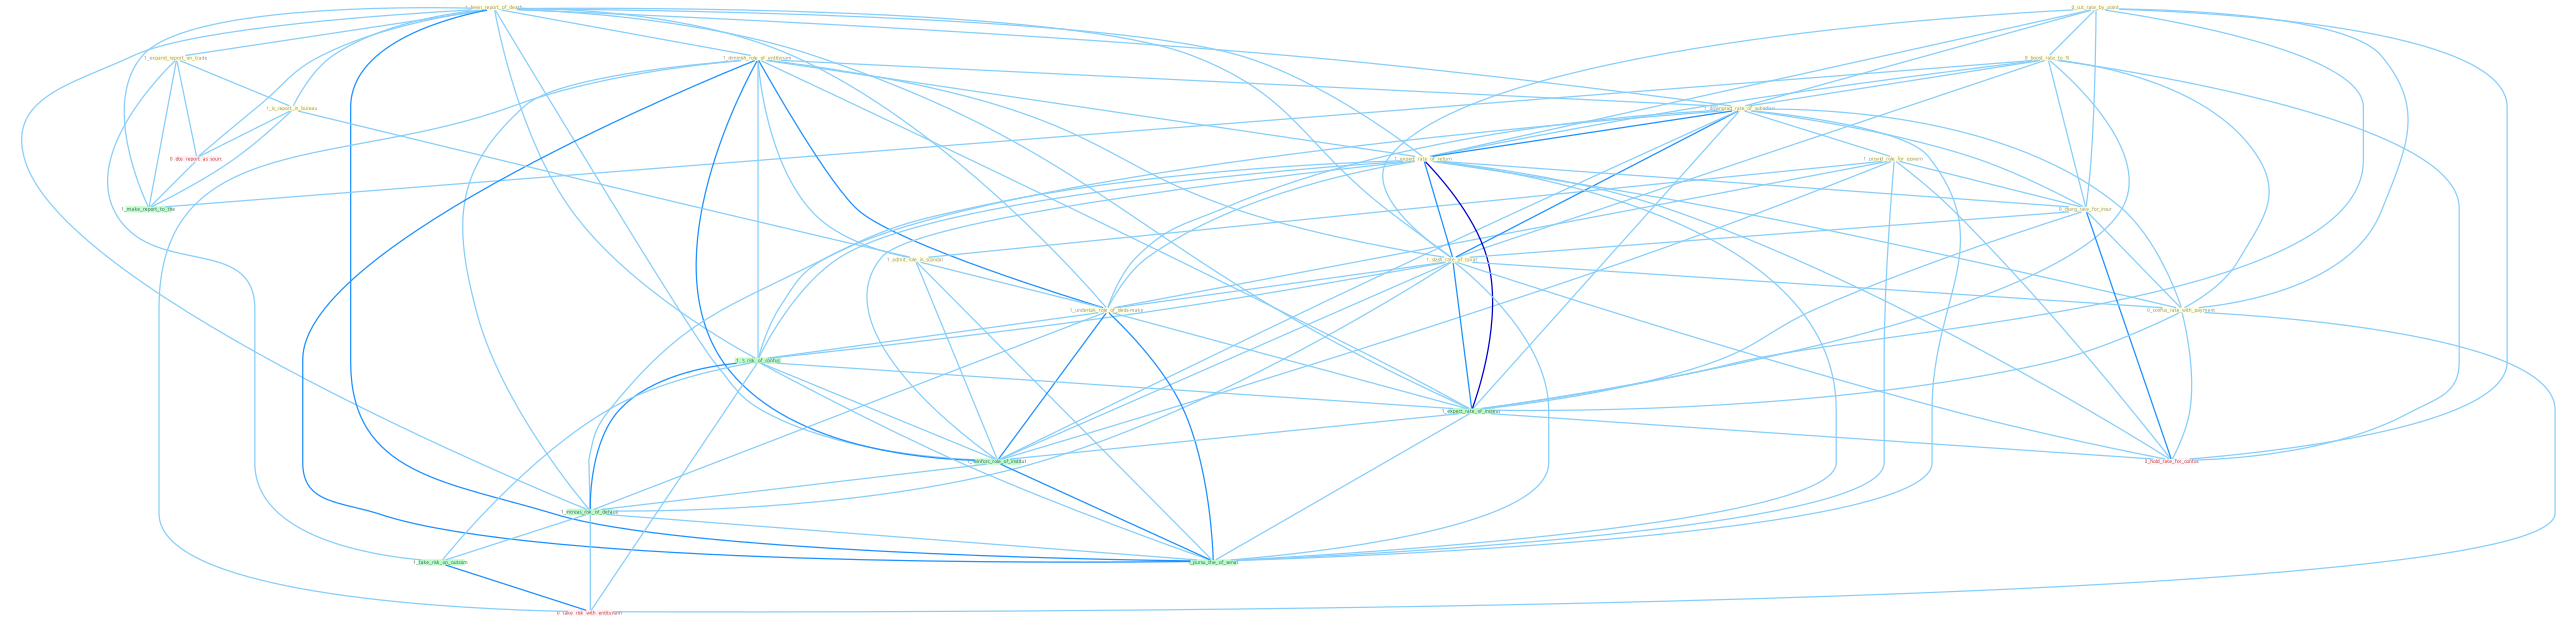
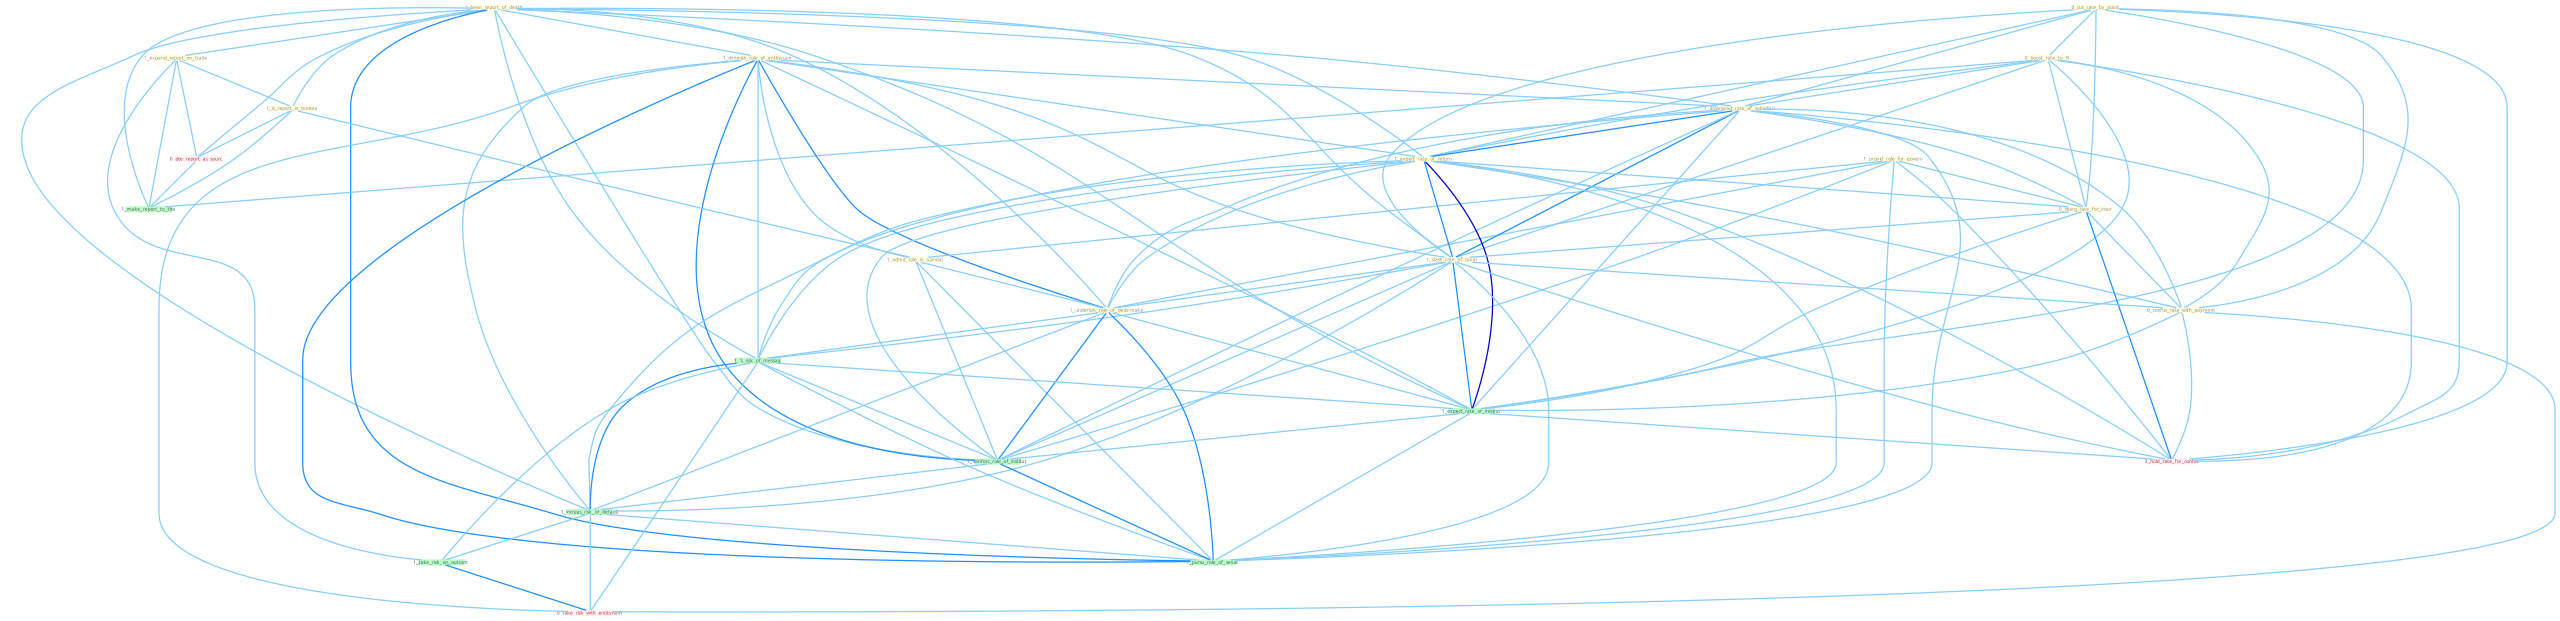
(1806, 130) -> (2261, 197)
(758, 361) -> (758, 361)
(1213, 562) -> (1213, 562)
